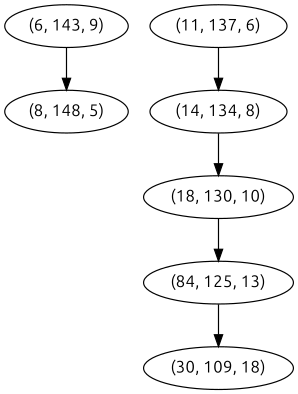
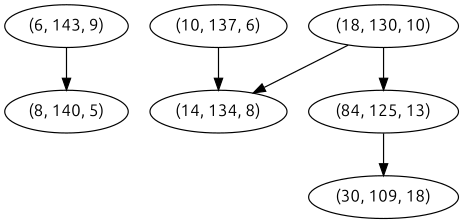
(218, 26) -> (218, 26)
(66, 112) -> (66, 112)
(218, 149) -> (306, 66)
